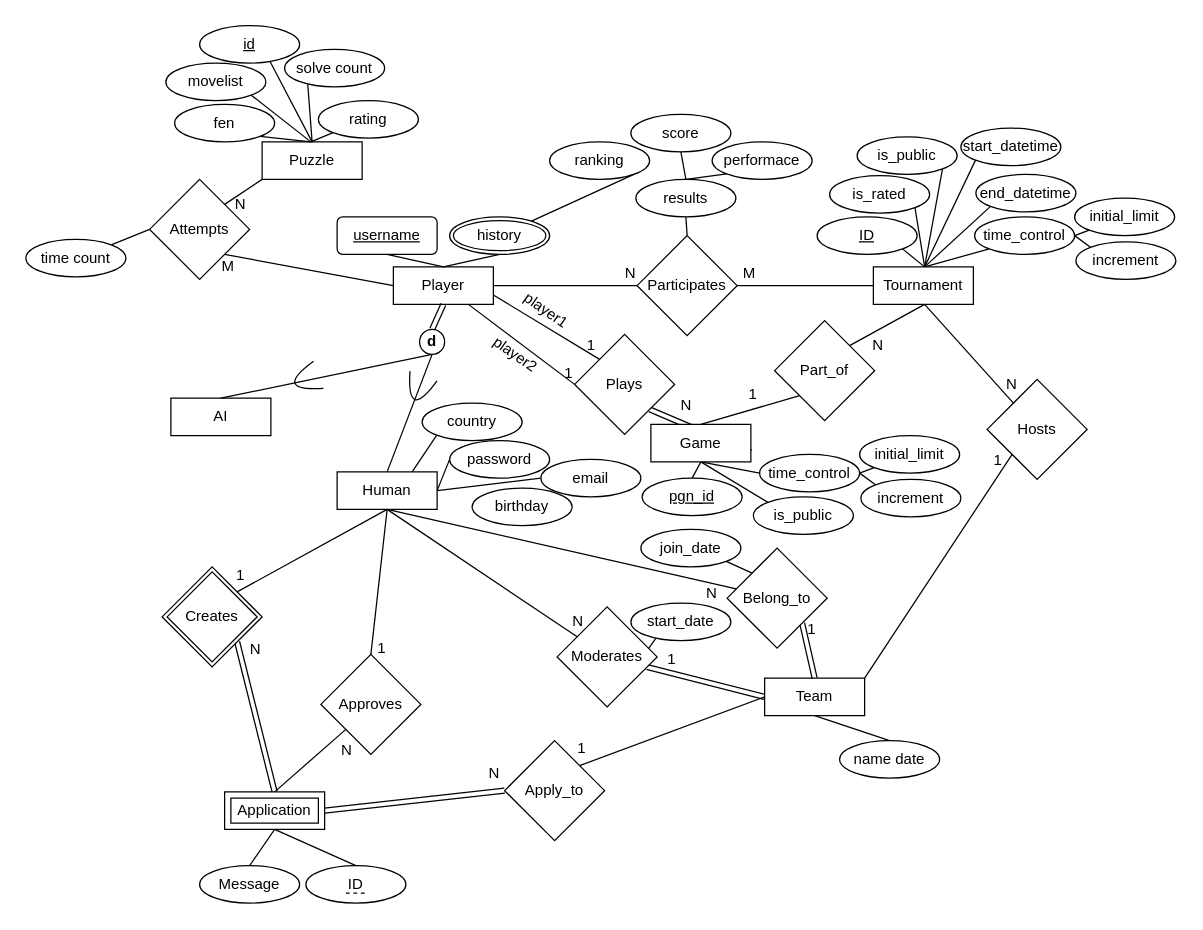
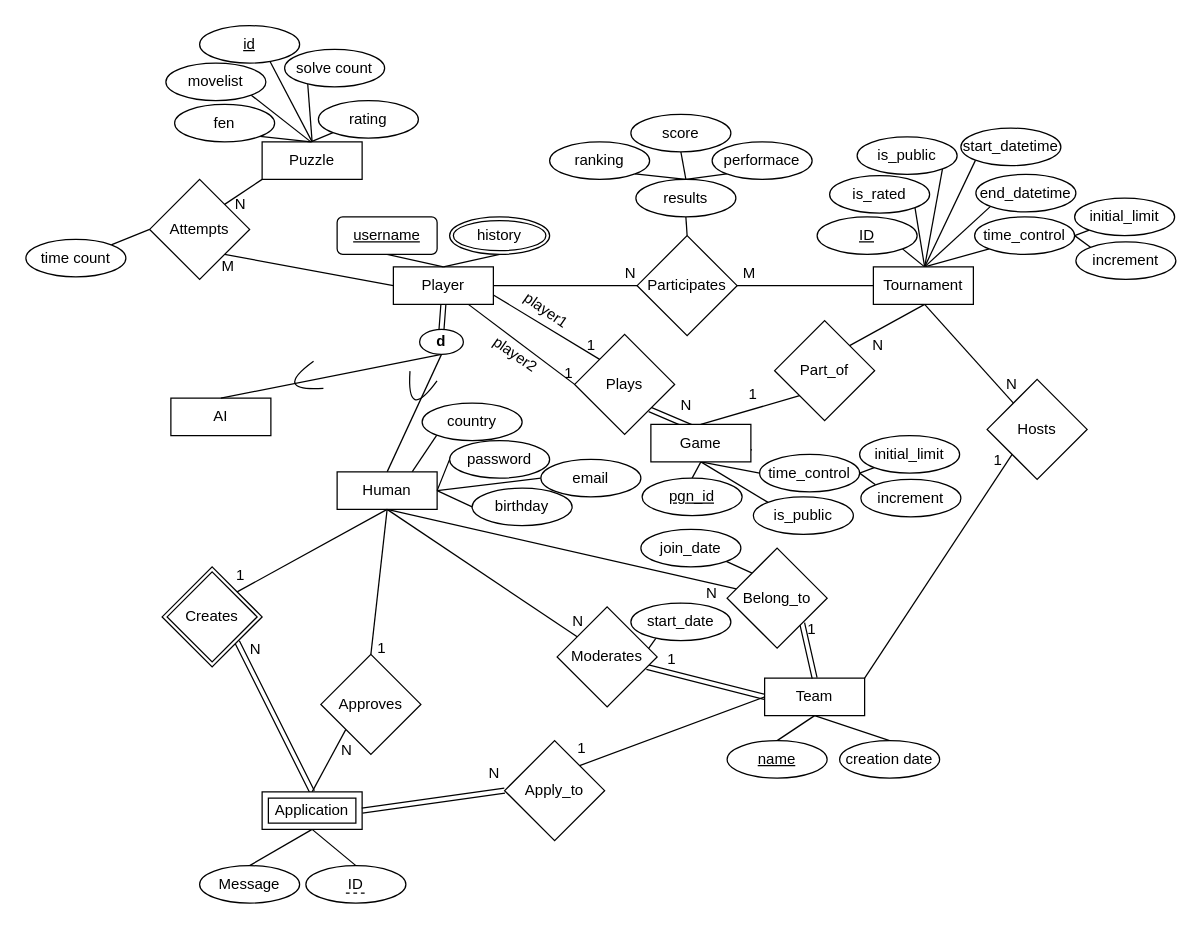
(583, 197) -> (659, 176)
(432, 342) -> (441, 342)
none -> (456, 500)
none -> (795, 728)
none -> (777, 759)
(889, 759) -> (889, 759)
(274, 811) -> (312, 811)
